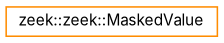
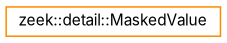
(112, 22) -> (113, 22)
